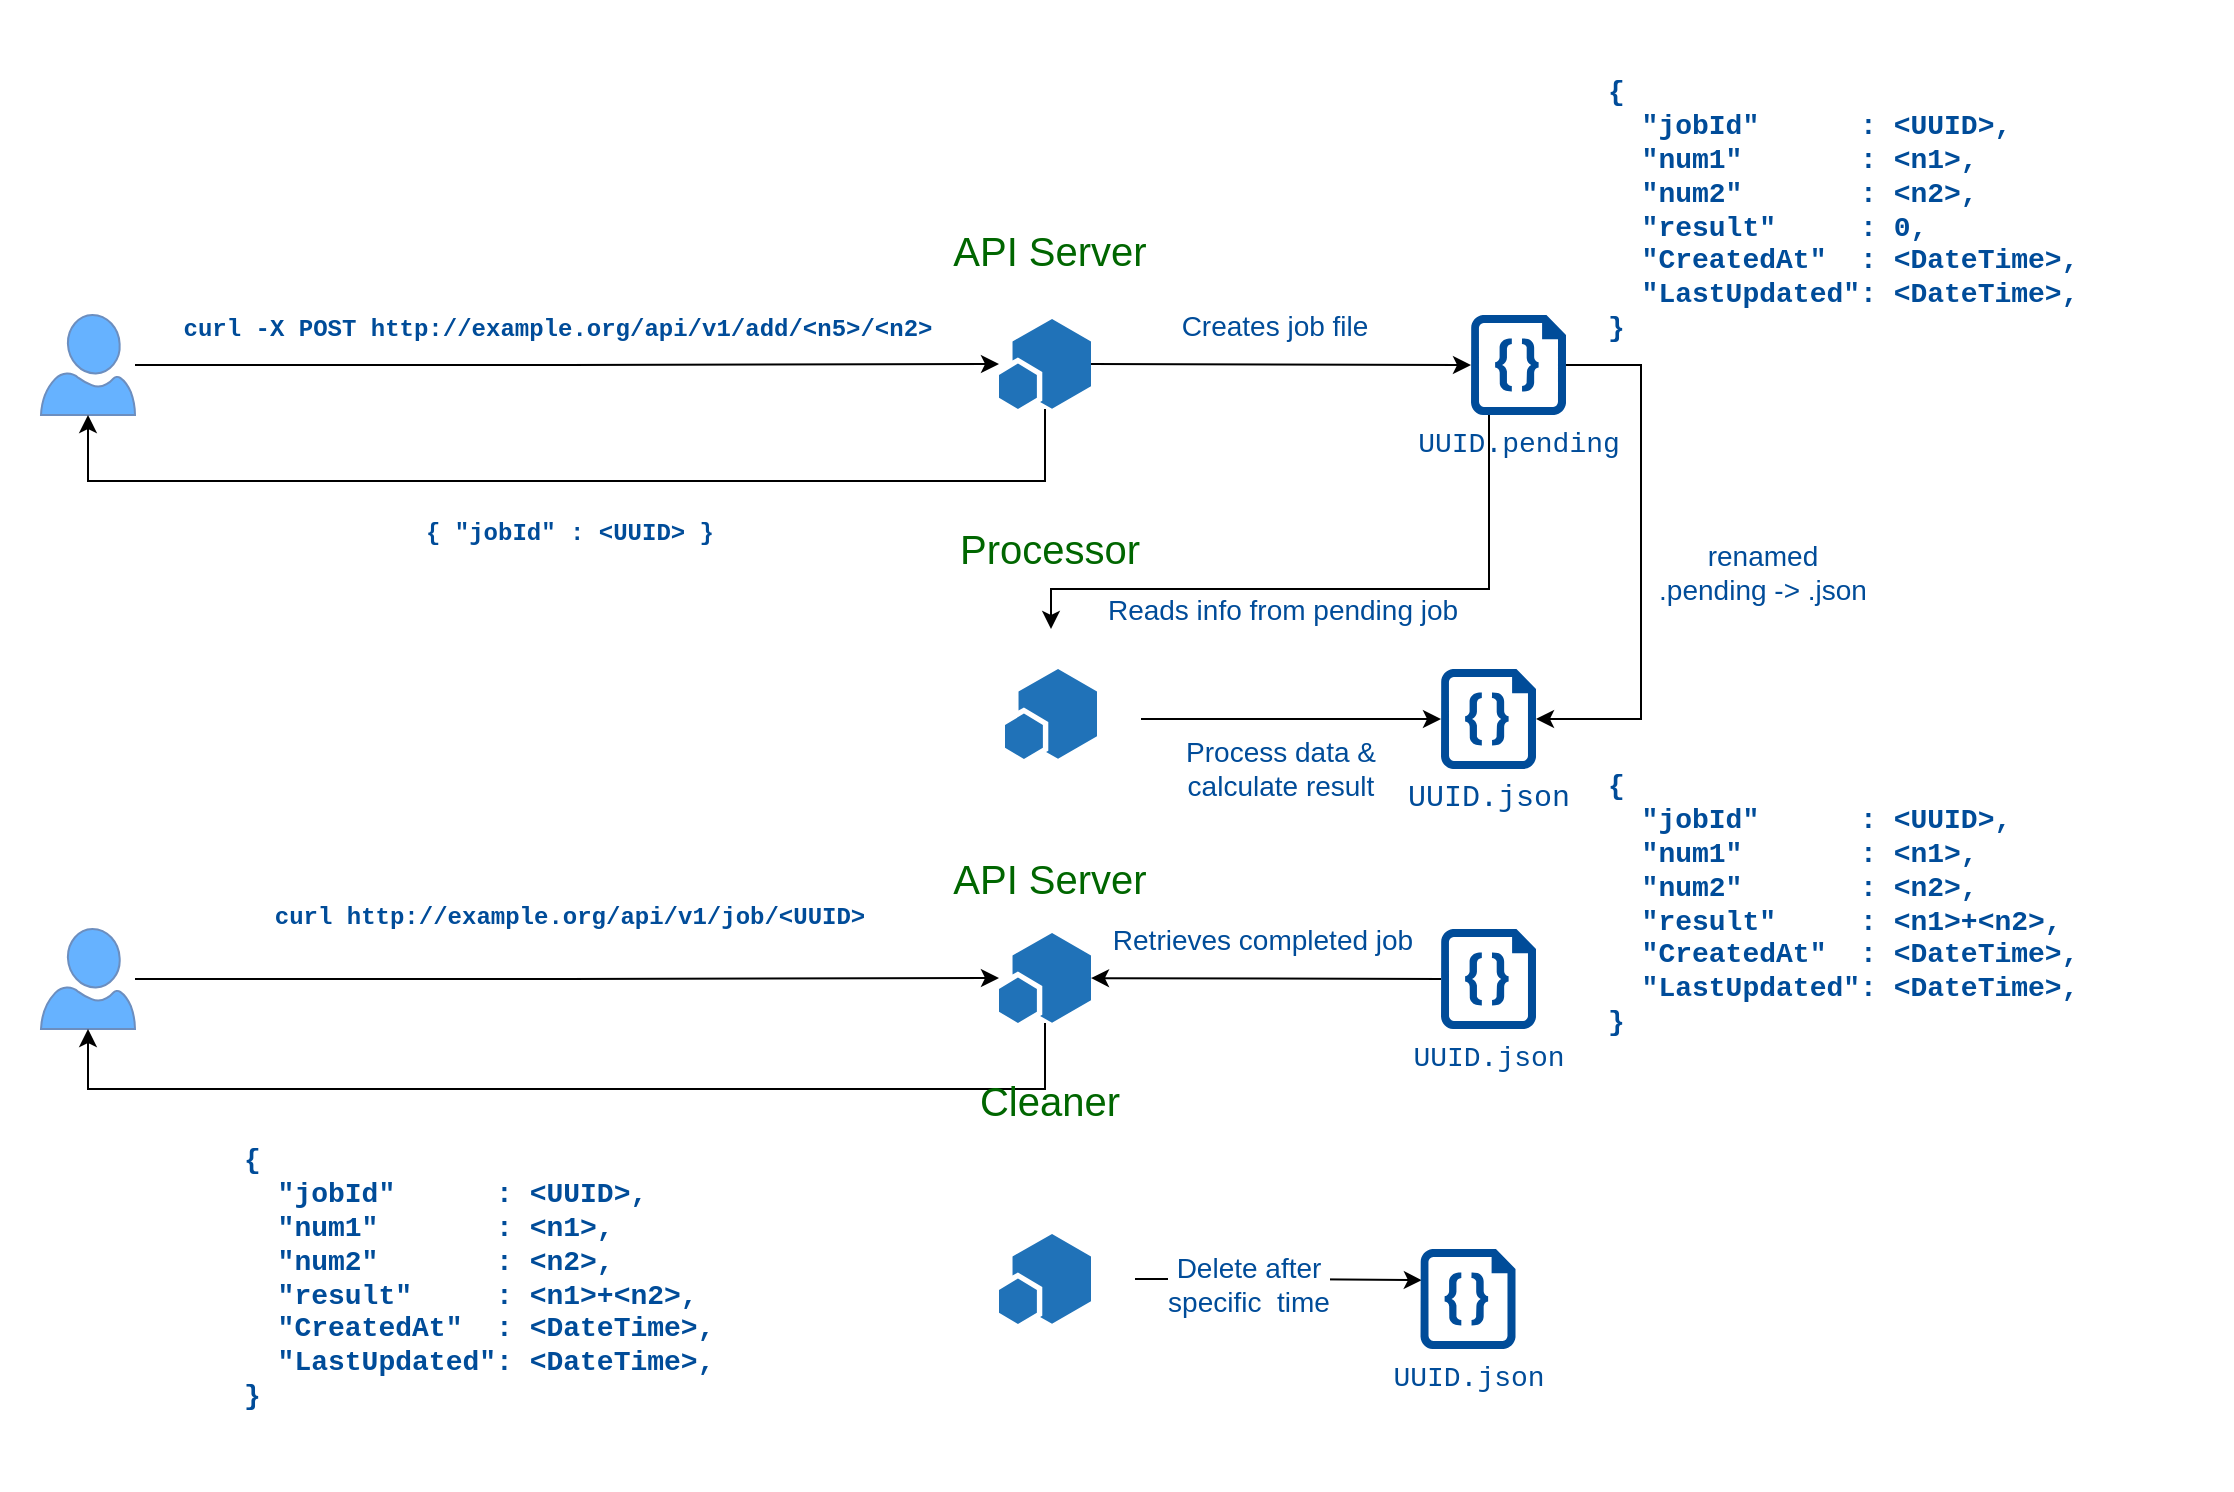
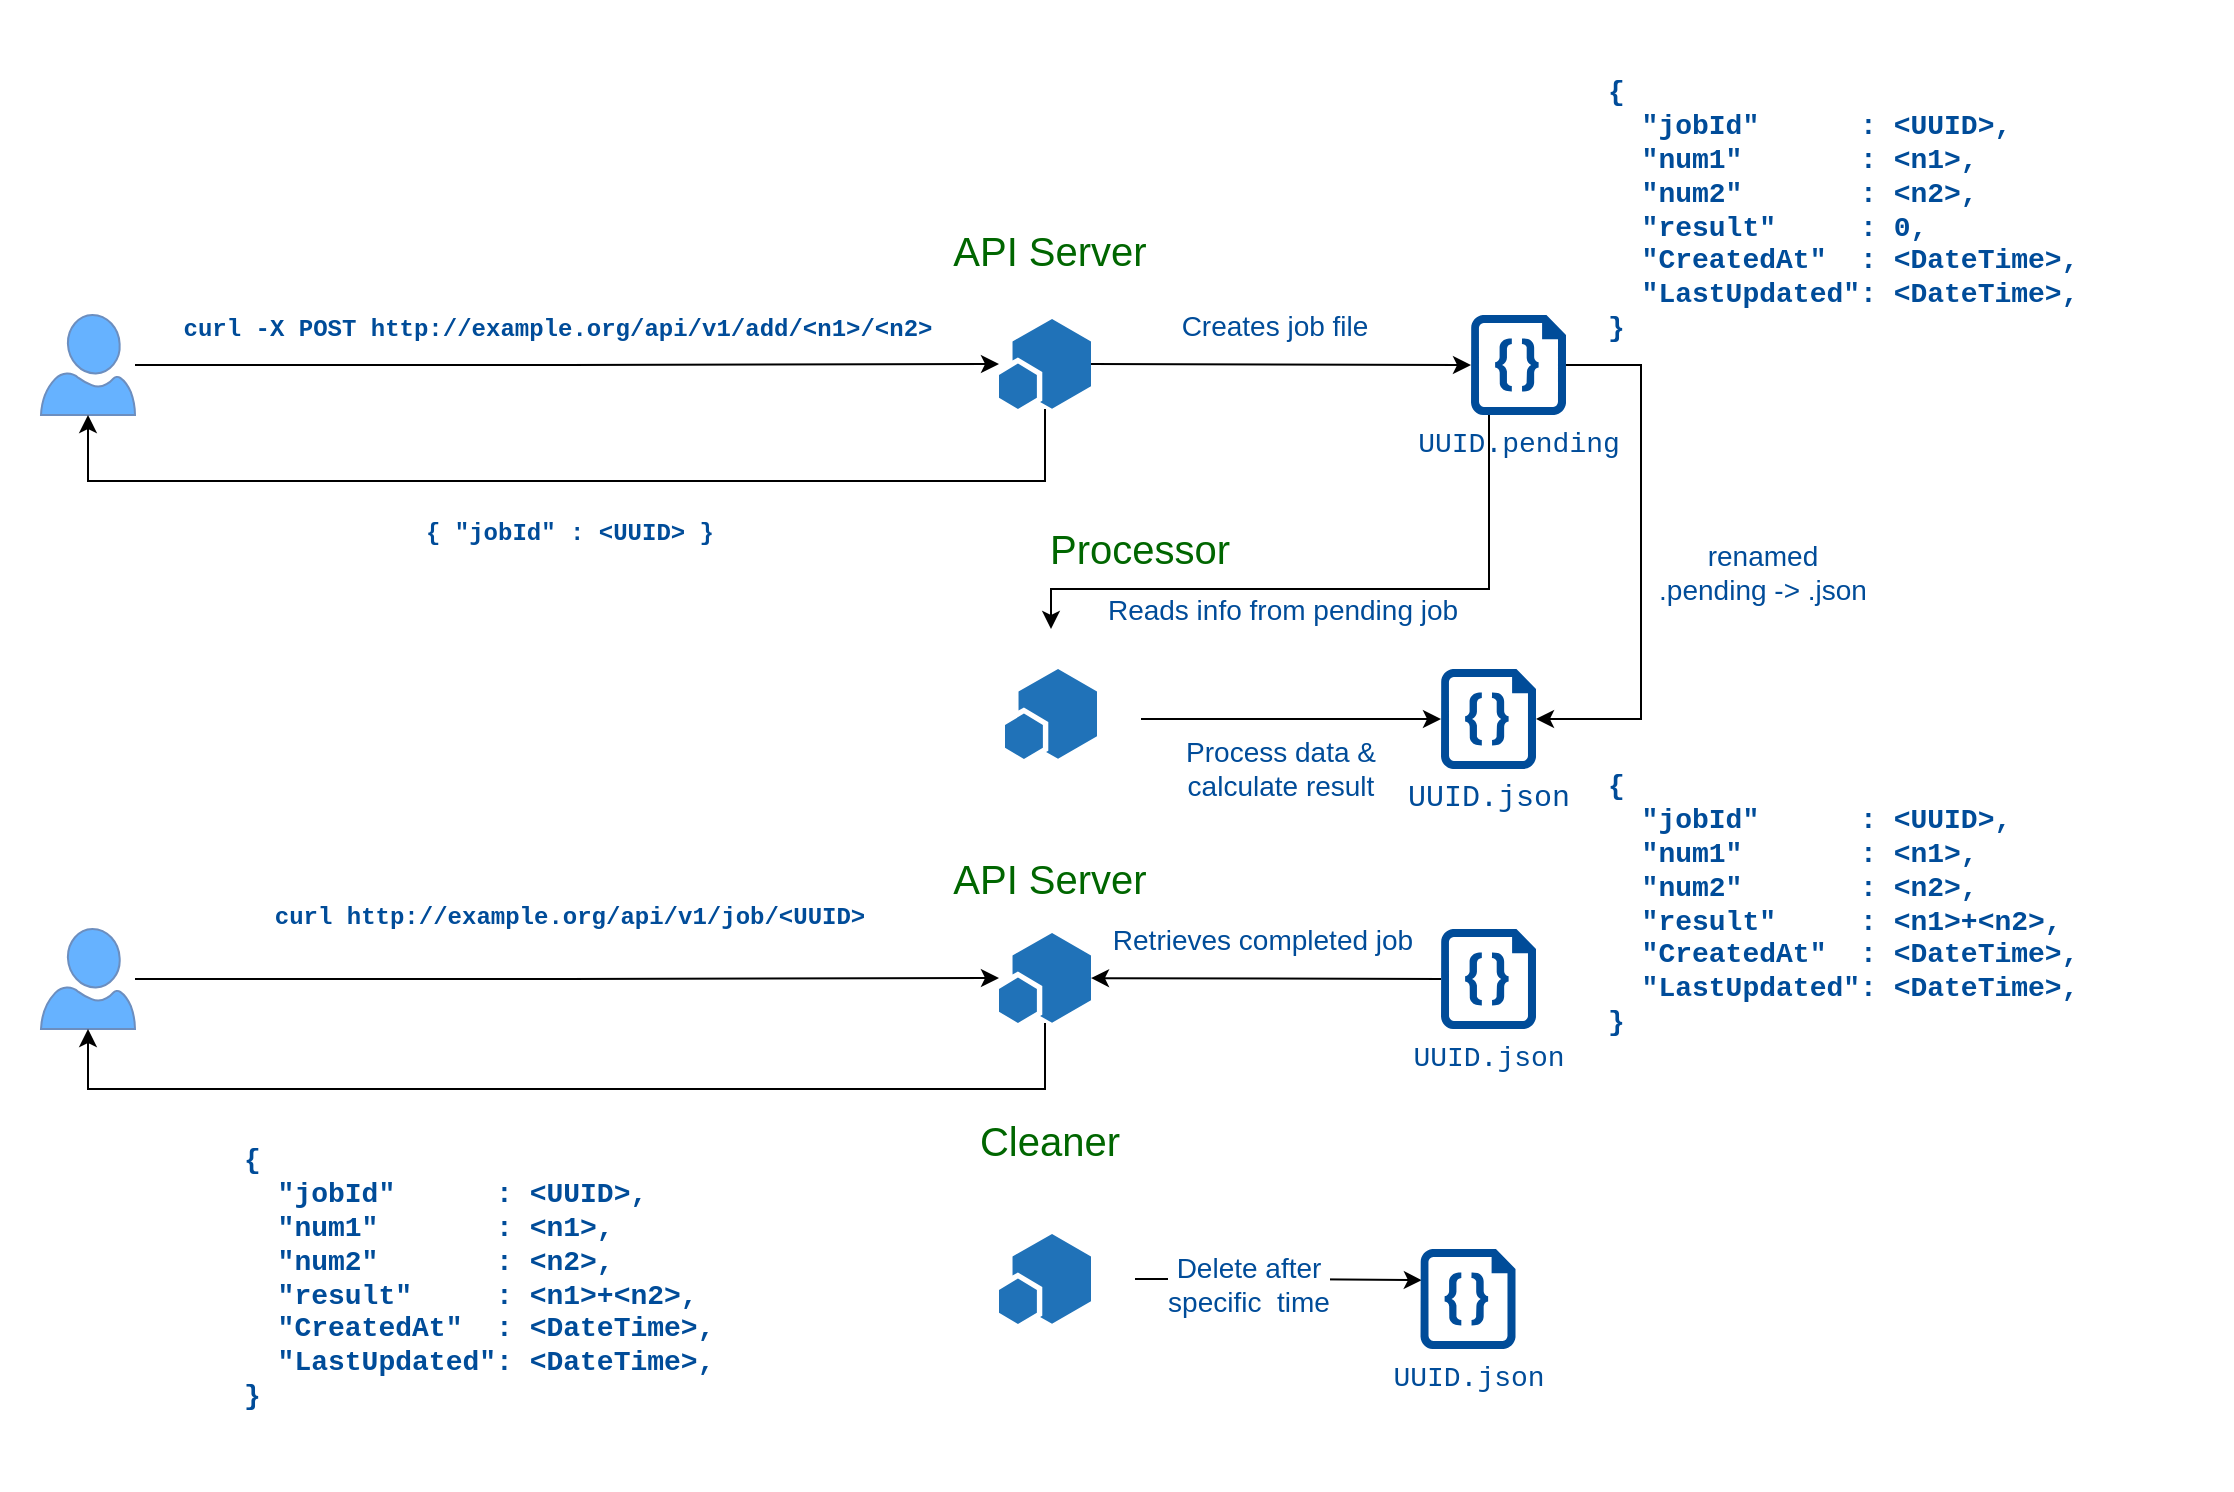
(559, 331) -> (559, 331)
(1051, 549) -> (1141, 549)
(1051, 1101) -> (1051, 1141)
